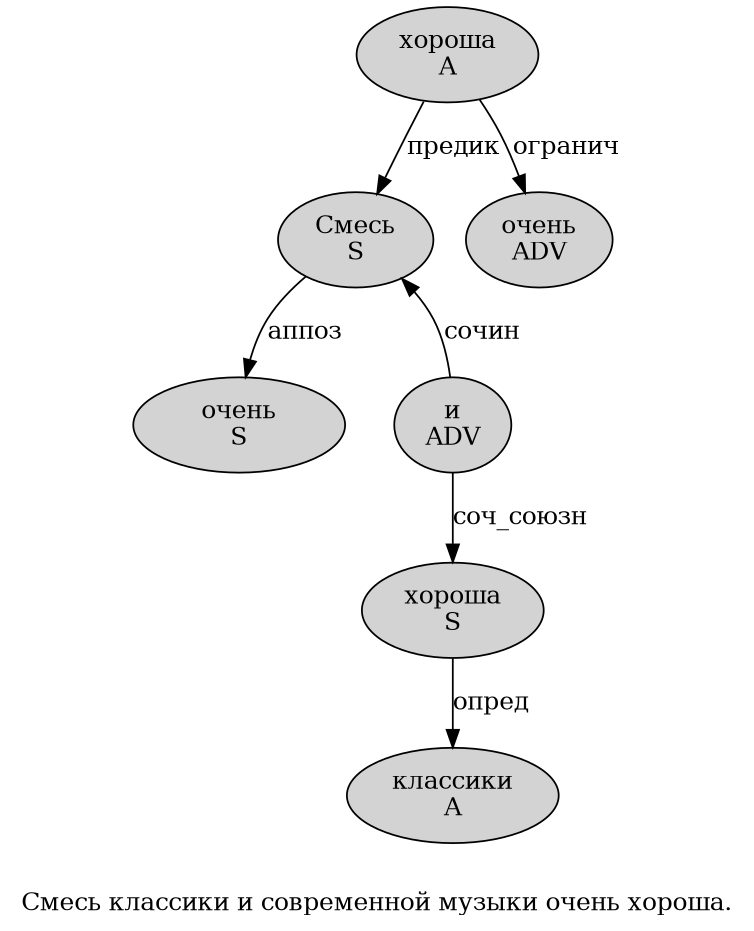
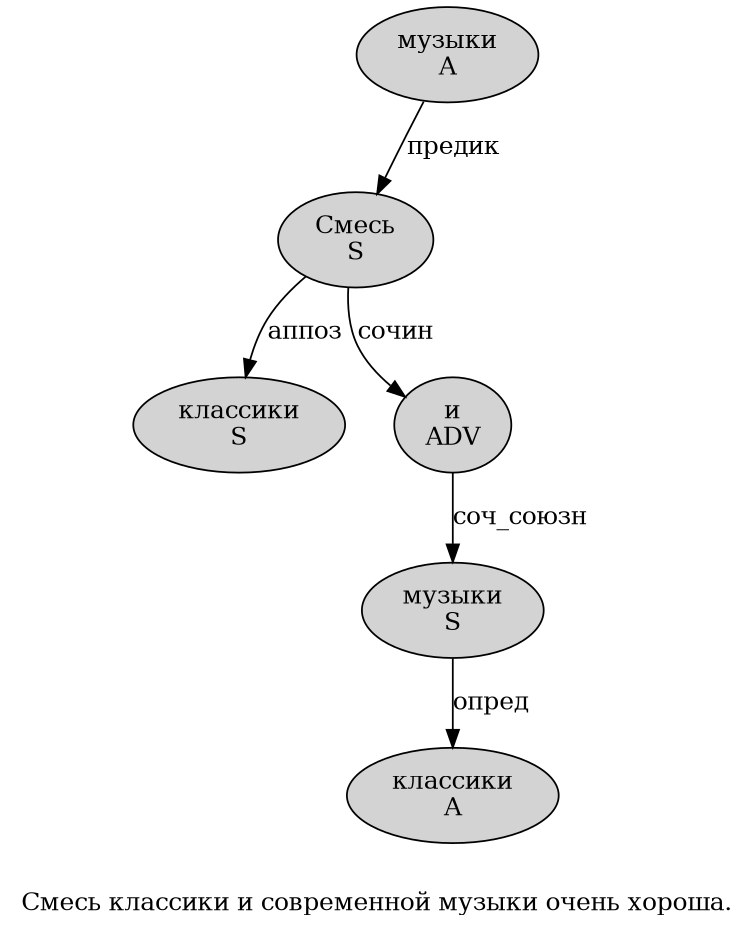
(447, 55) -> (447, 55)
(539, 240) -> none
(439, 332) -> (356, 342)
(239, 425) -> (239, 425)
(453, 610) -> (453, 610)
